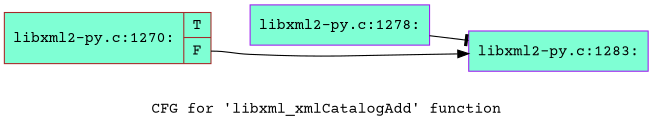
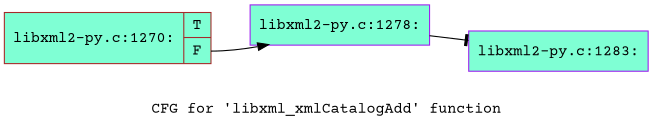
(334, 56) -> (234, 50)
